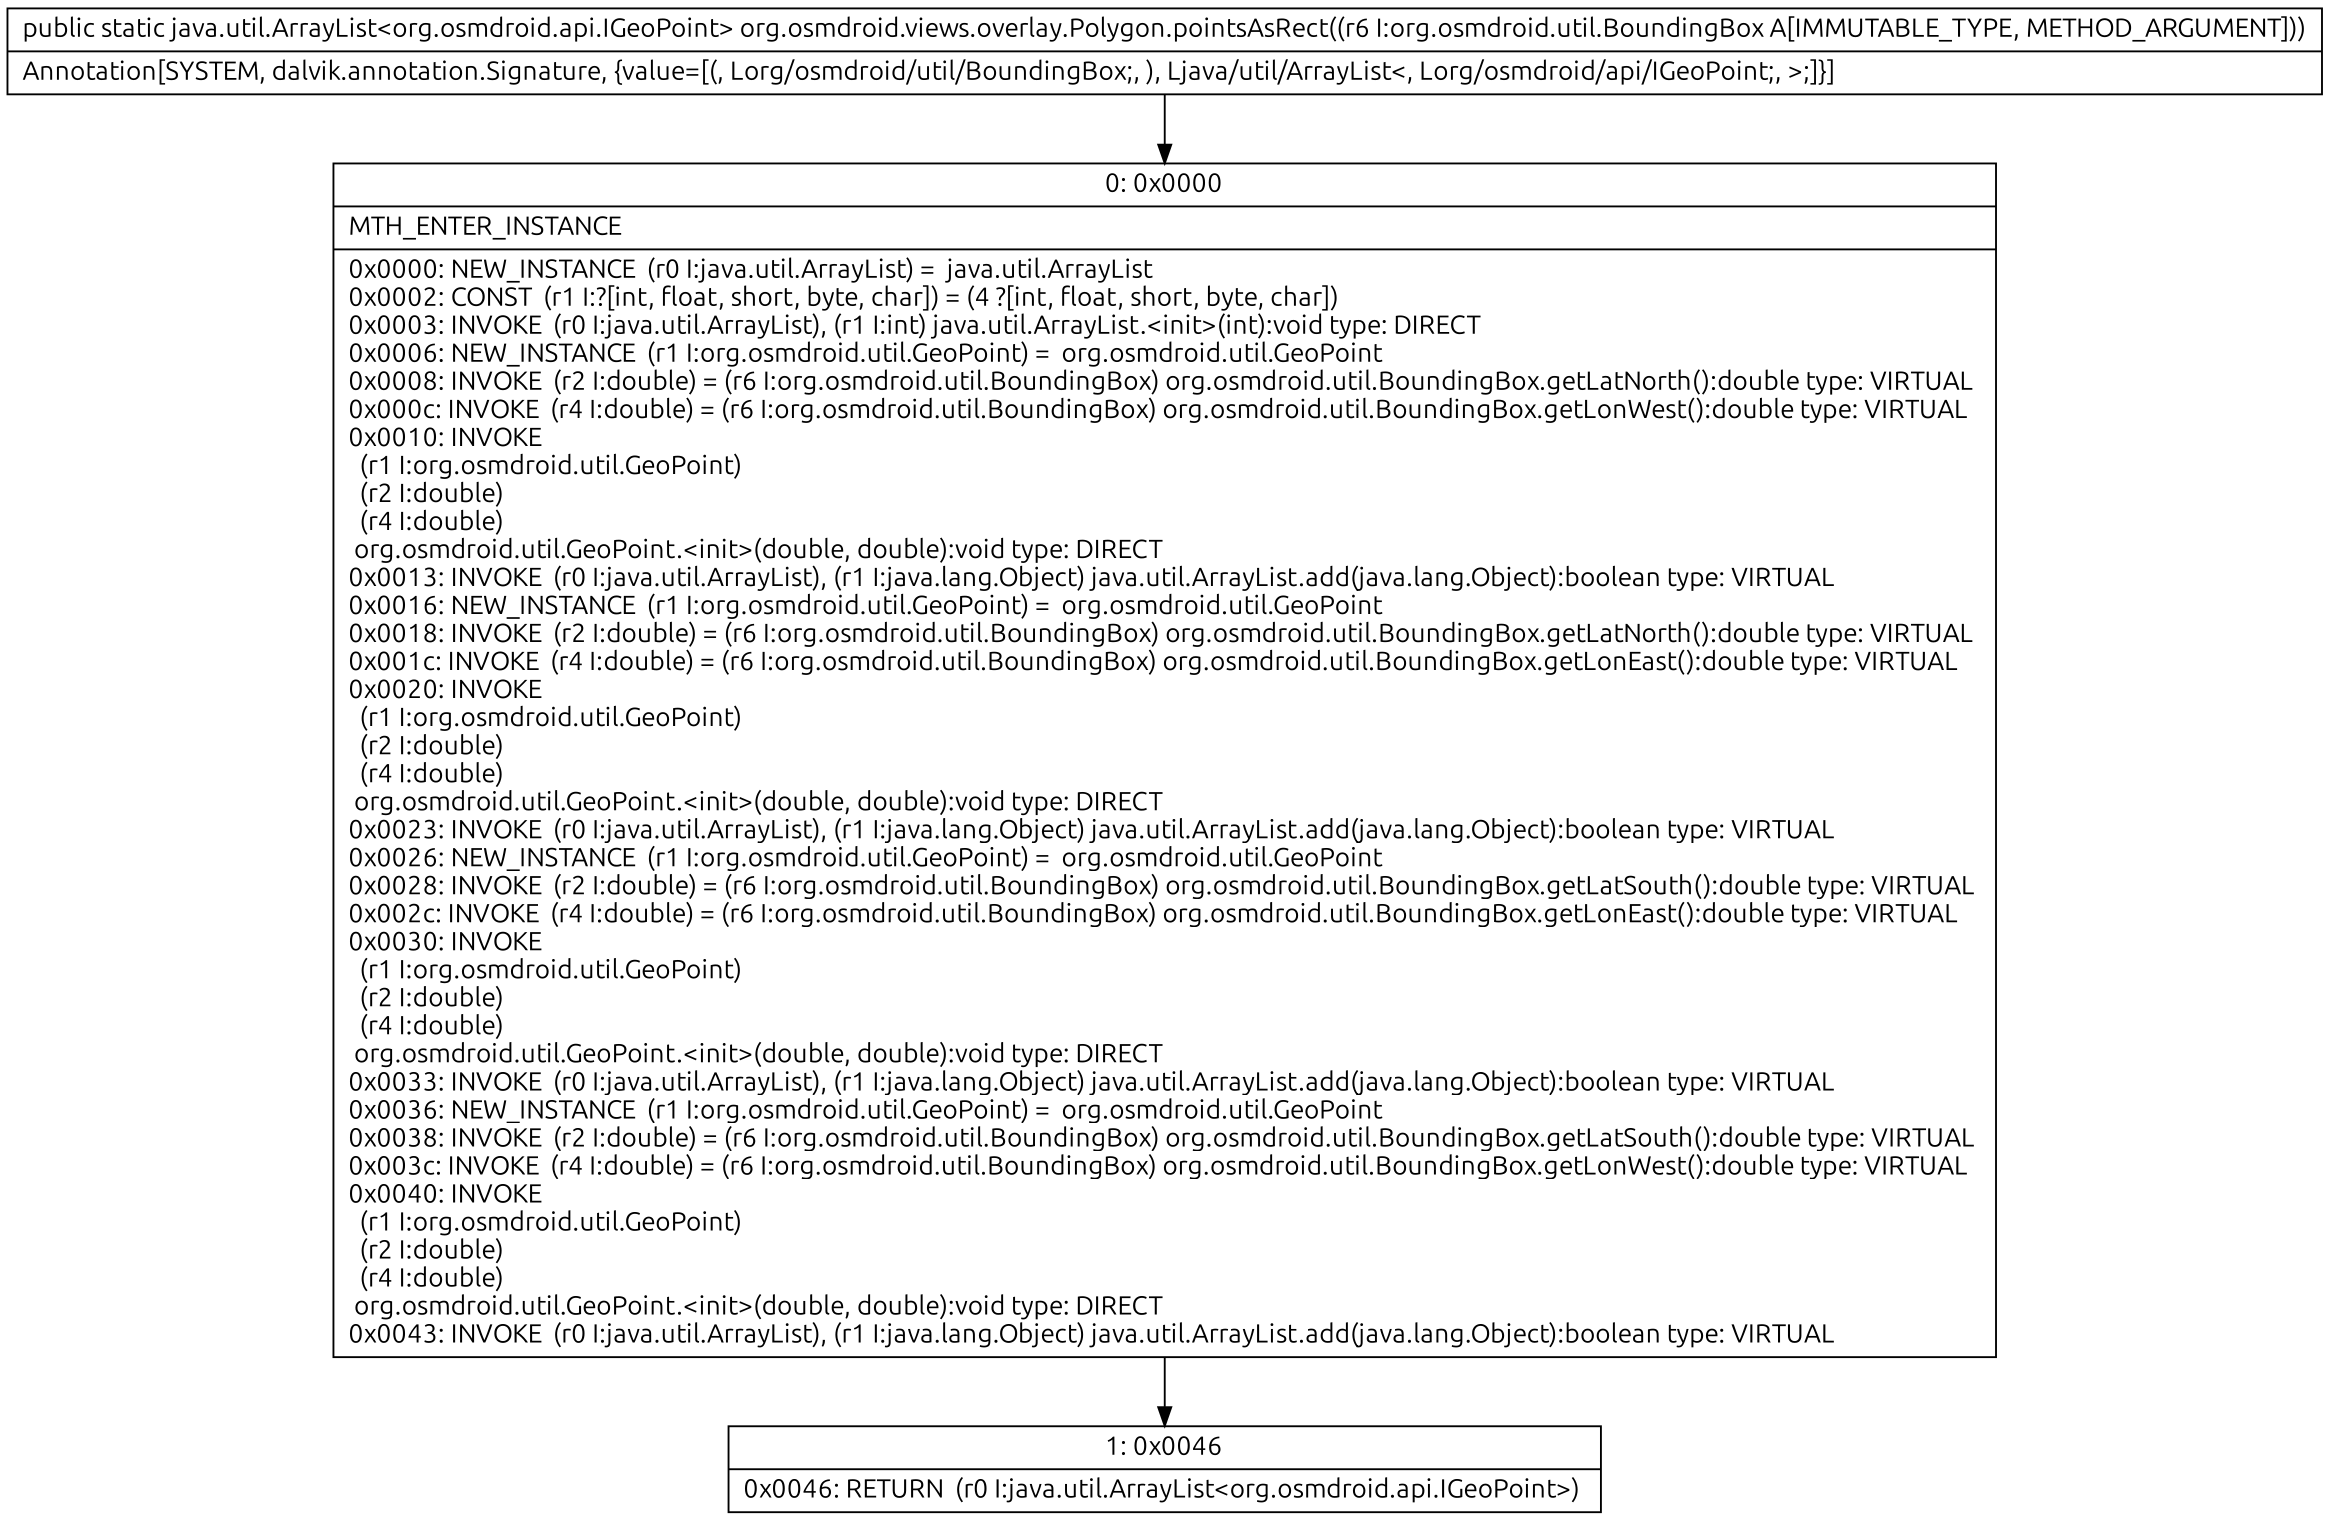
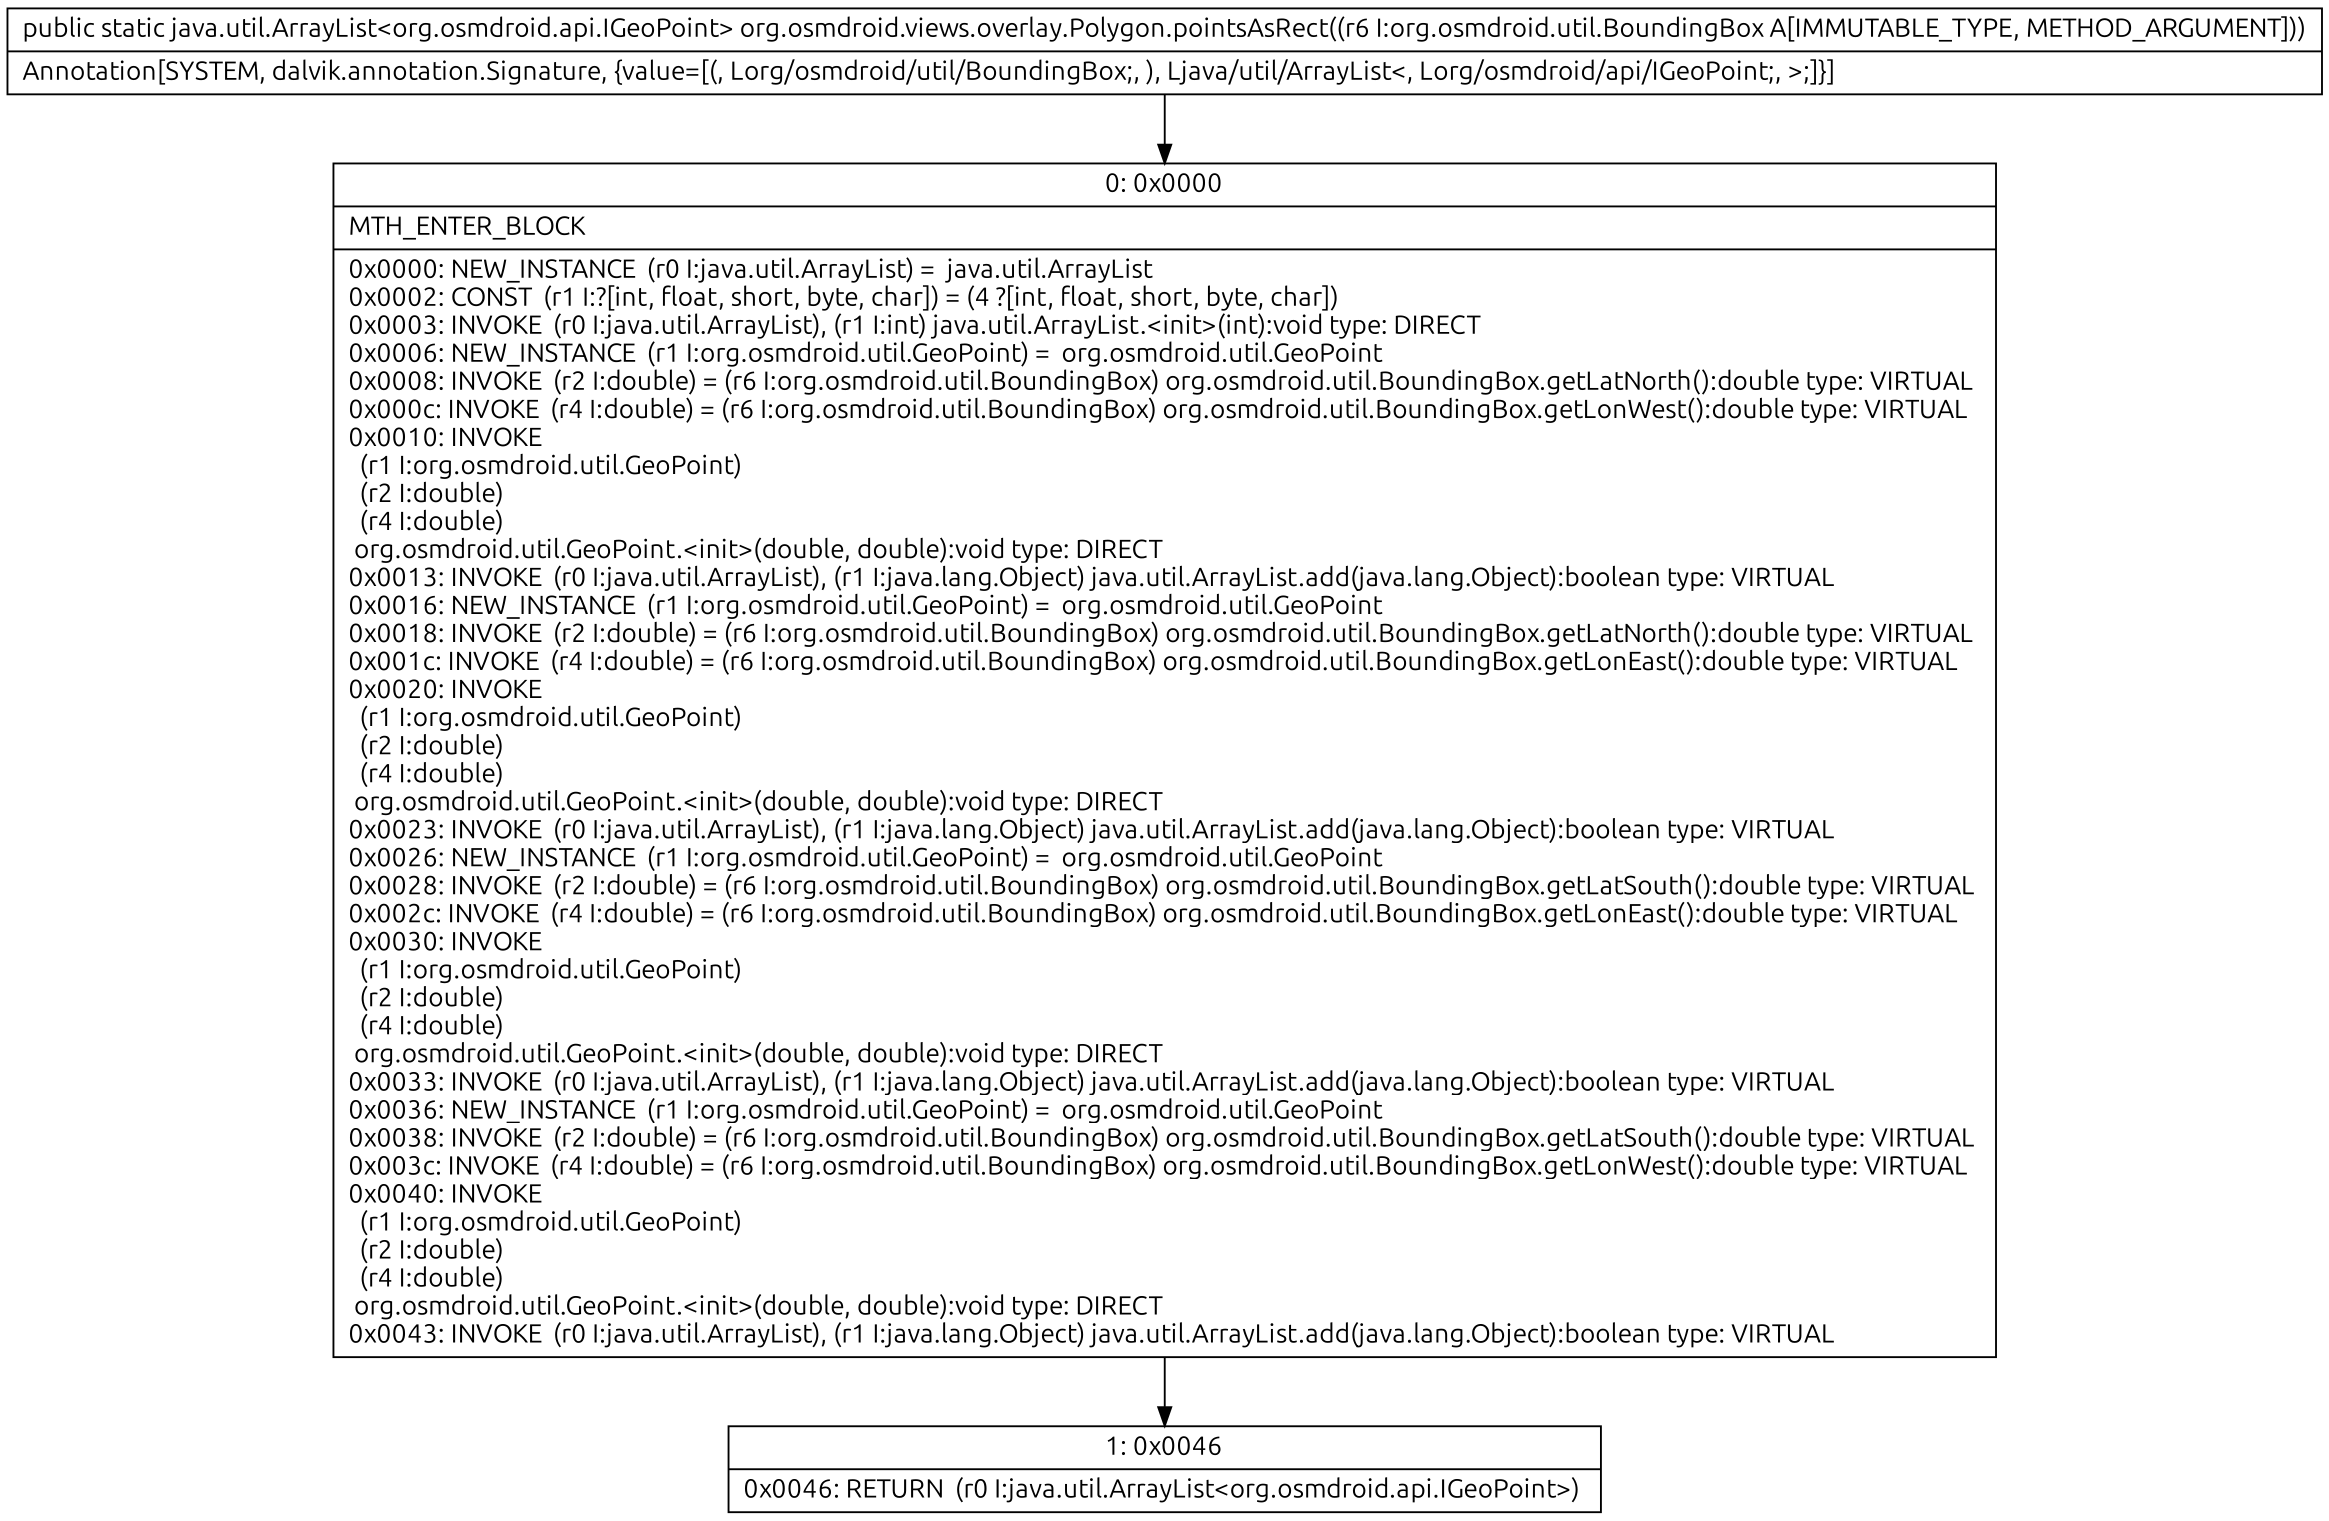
(486, 227) -> (467, 227)
